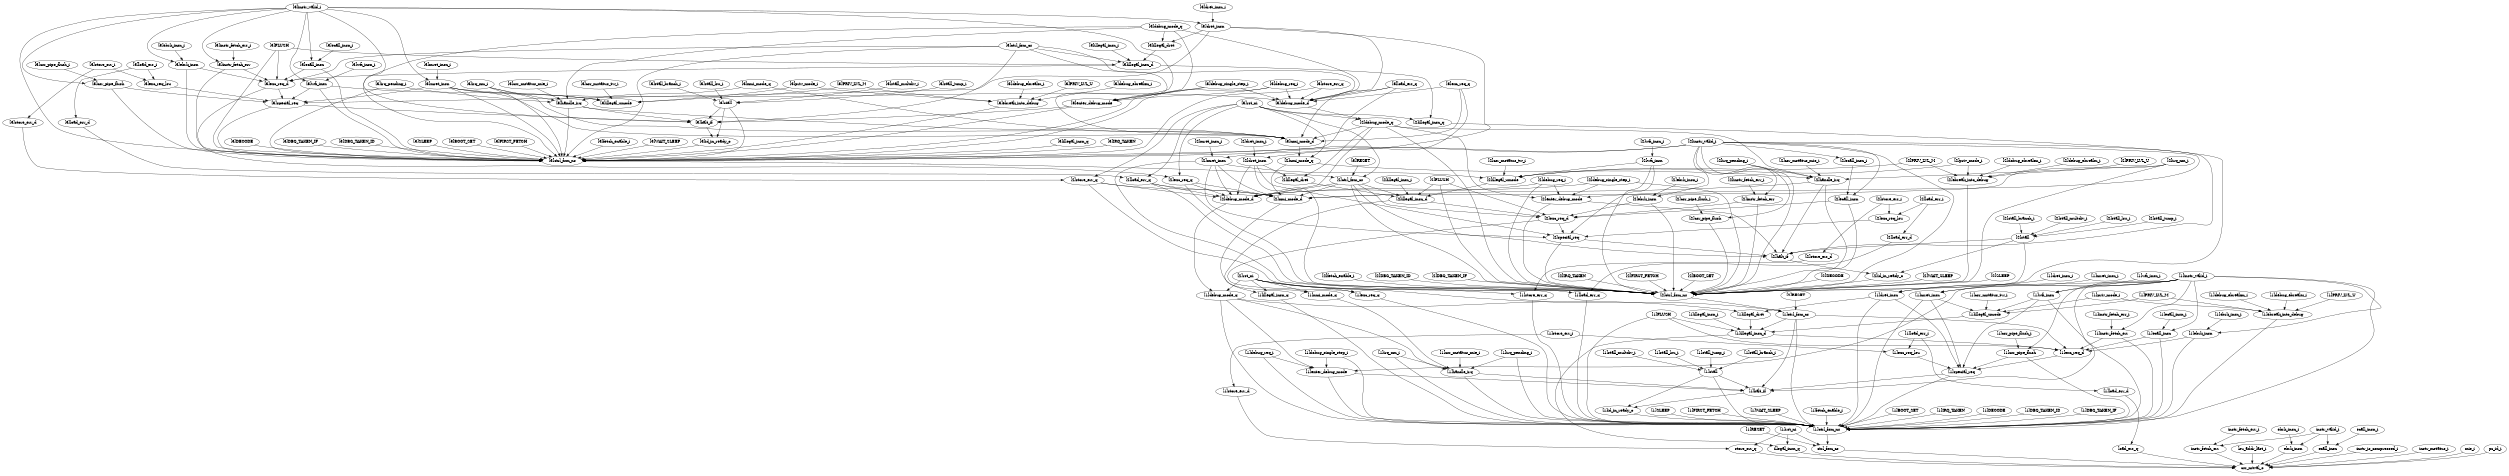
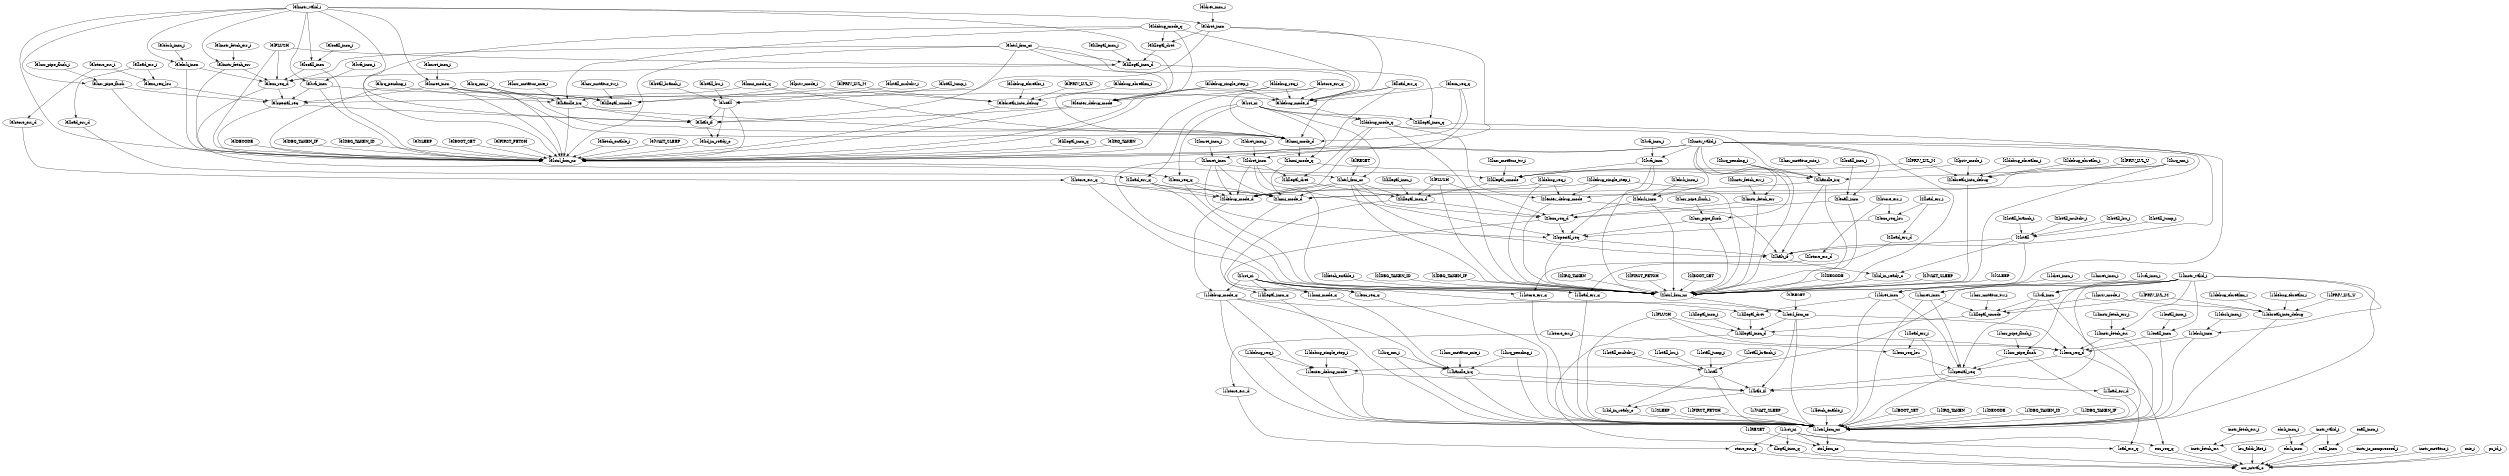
(1341, 131) -> (1233, 101)
(1163, 138) -> none
(1779, 149) -> (1678, 151)
none -> (1636, 228)
none -> (1953, 445)
none -> (2164, 449)
